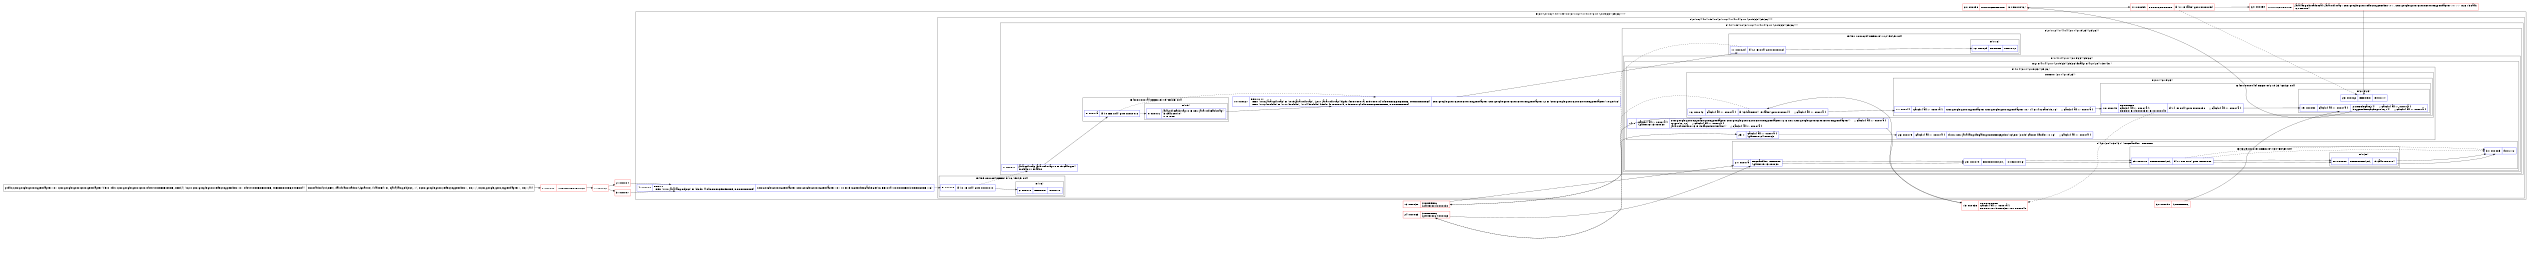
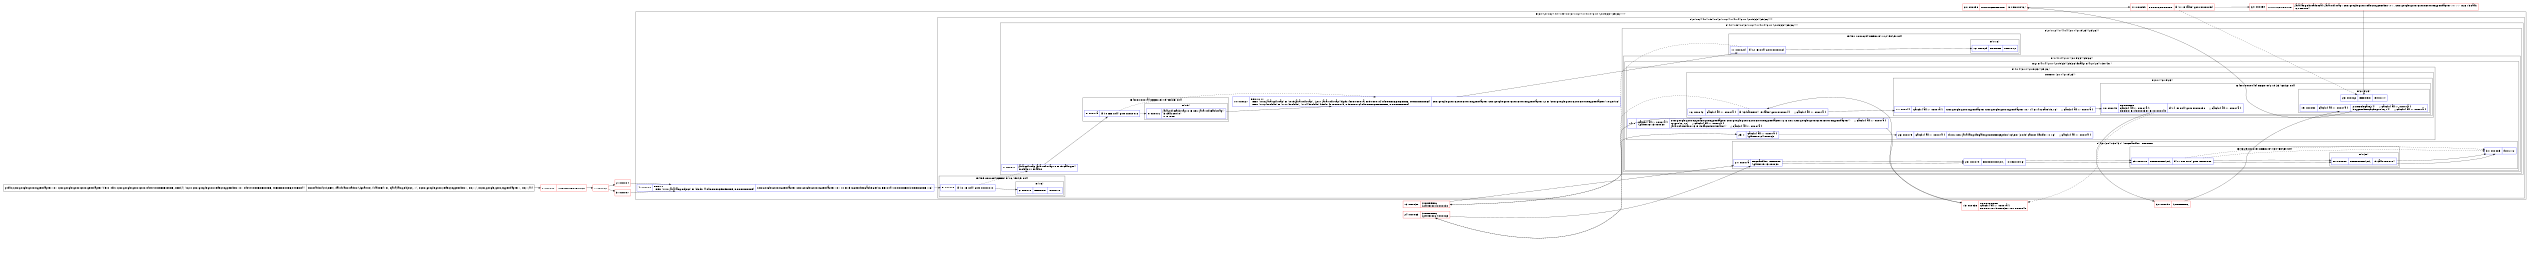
(2271, 108) -> (2096, 158)
